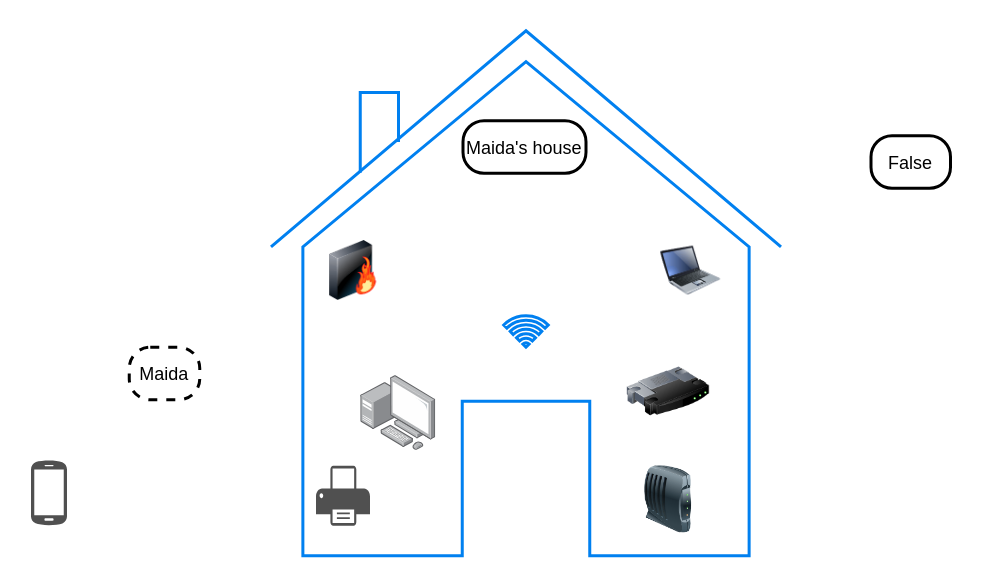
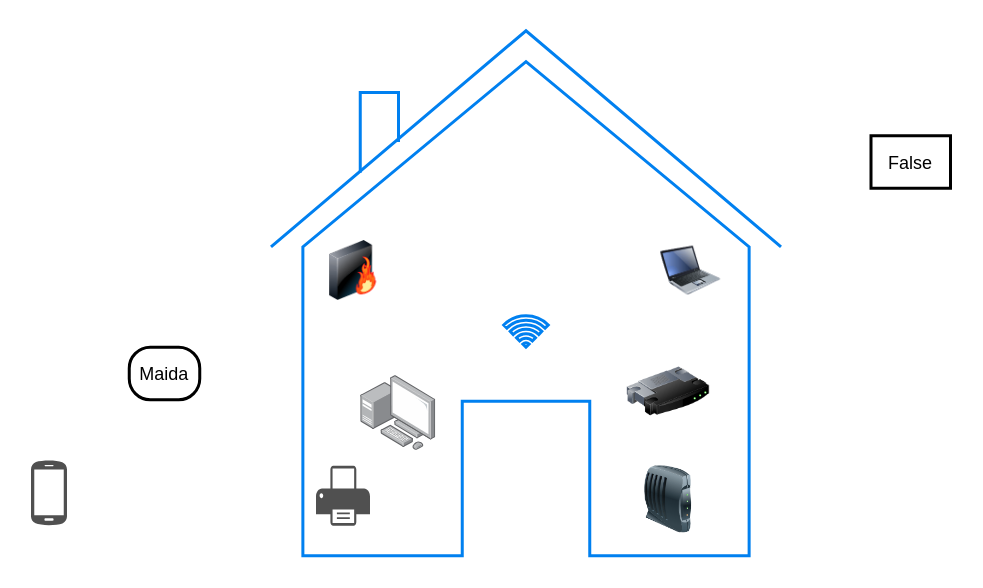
(524, 147) -> none
(911, 162) -> (911, 162)
(164, 374) -> (164, 374)
